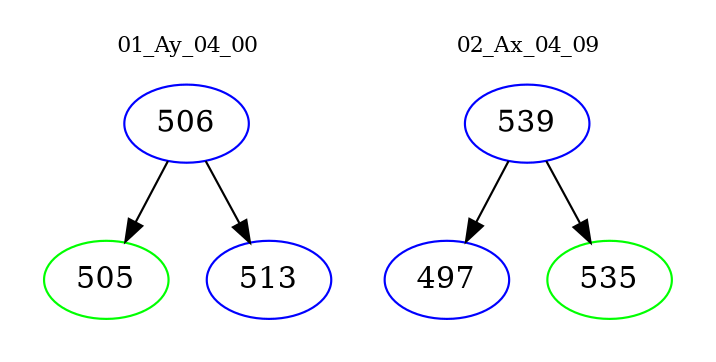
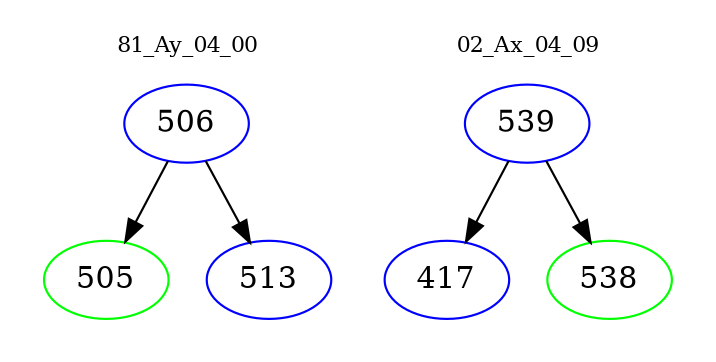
(188, 47) -> (188, 47)
(447, 280) -> (447, 280)
(610, 280) -> (610, 280)
